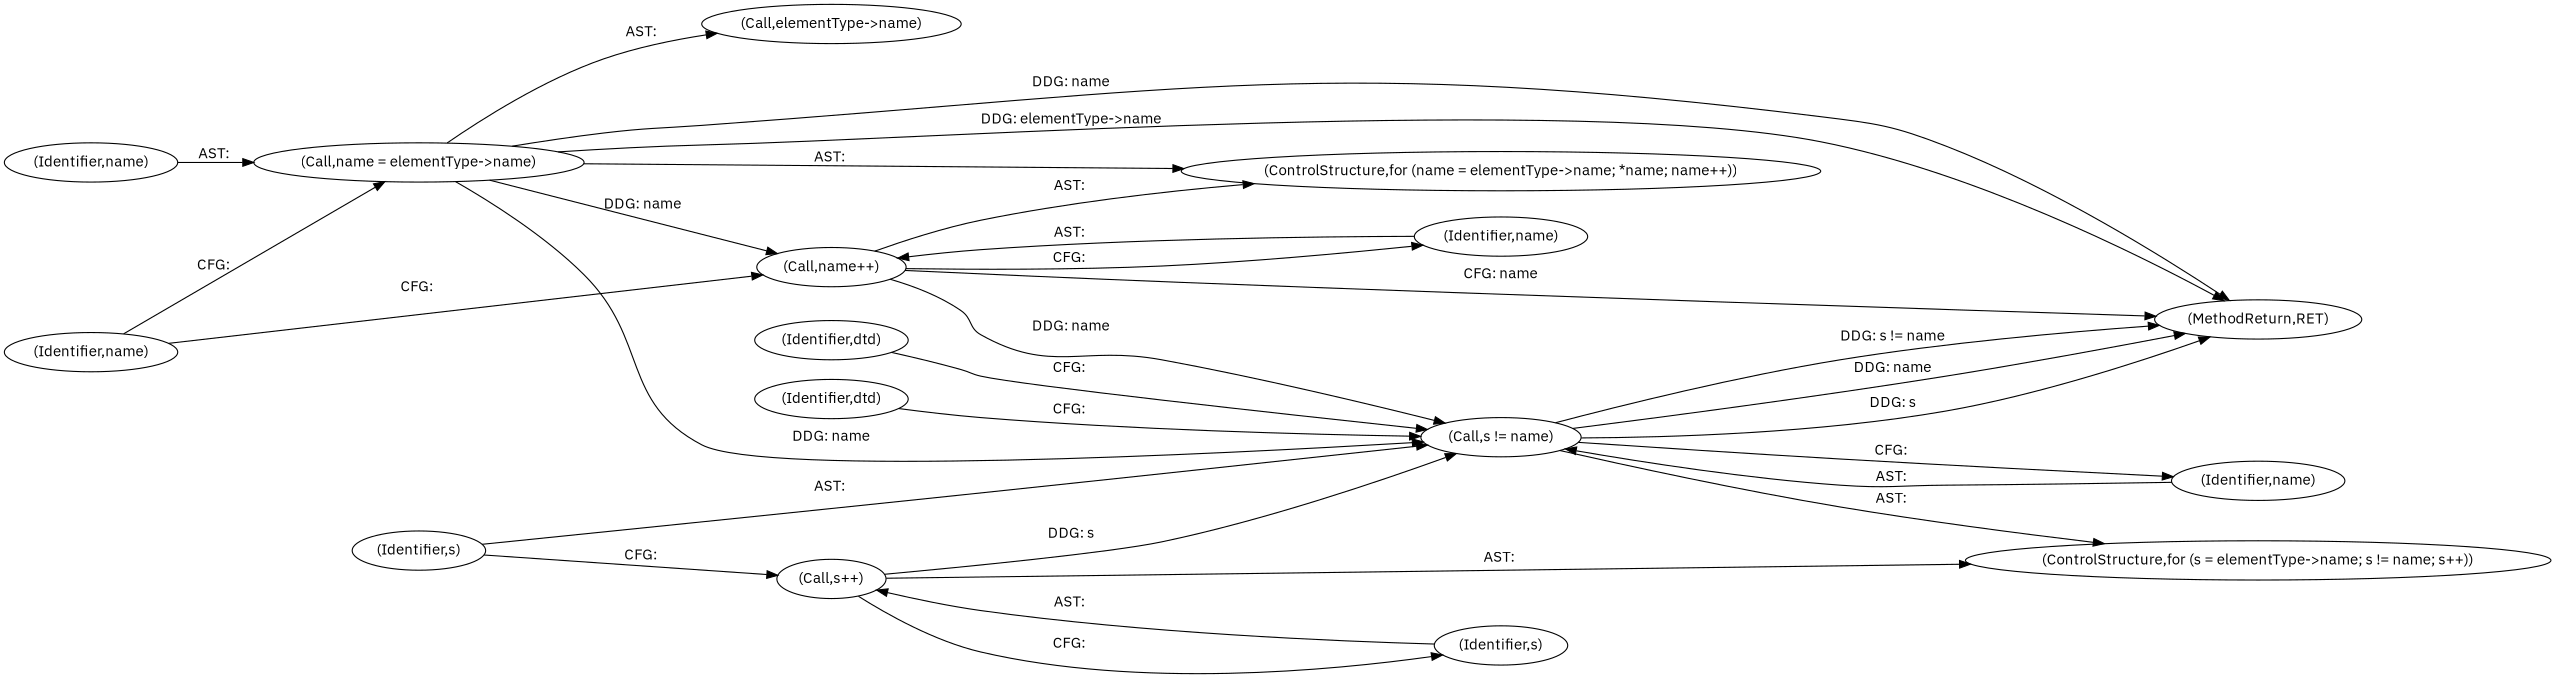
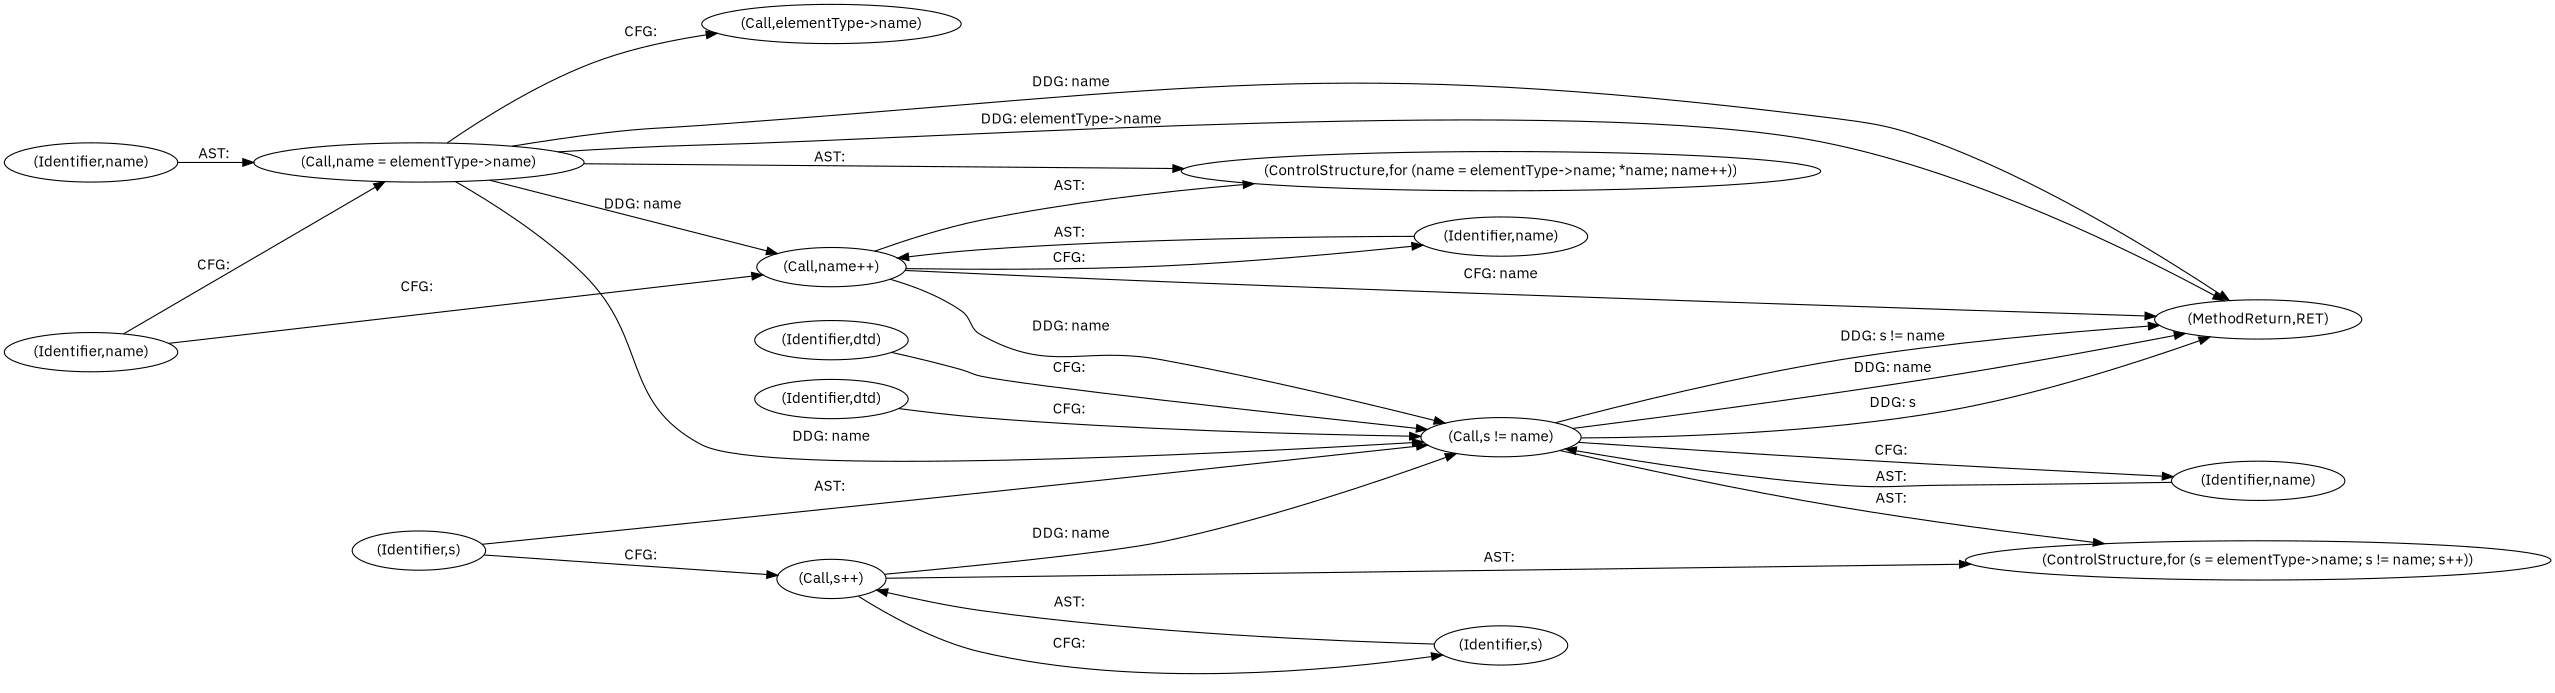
(643, 32) -> (643, 32)
(1071, 534) -> (1071, 534)
